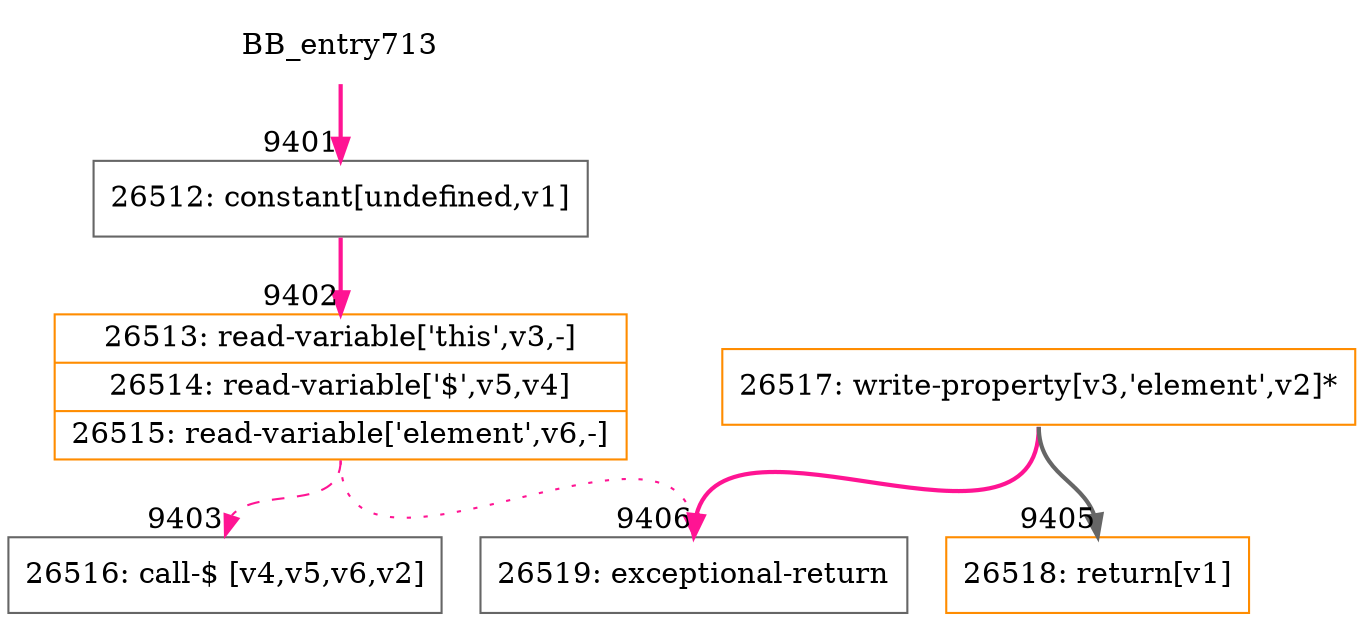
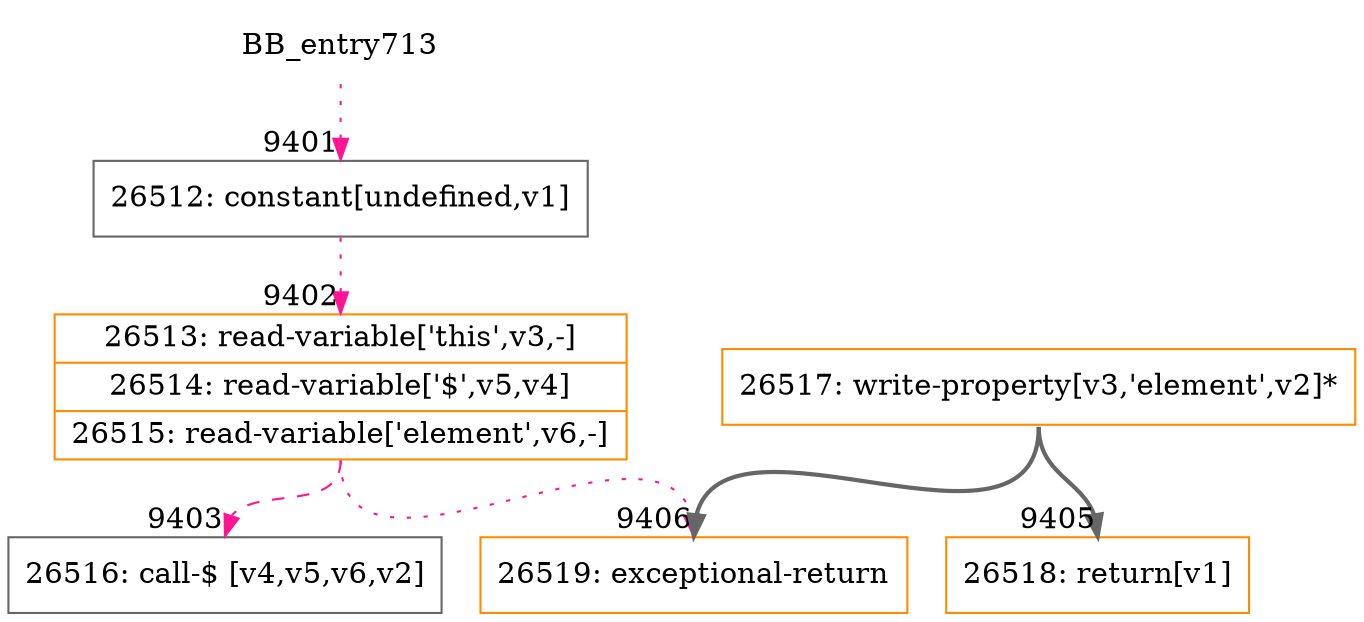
(341, 111) -> (341, 111)
(341, 265) -> (341, 265)
(877, 483) -> (877, 483)
(694, 575) -> (694, 575)
